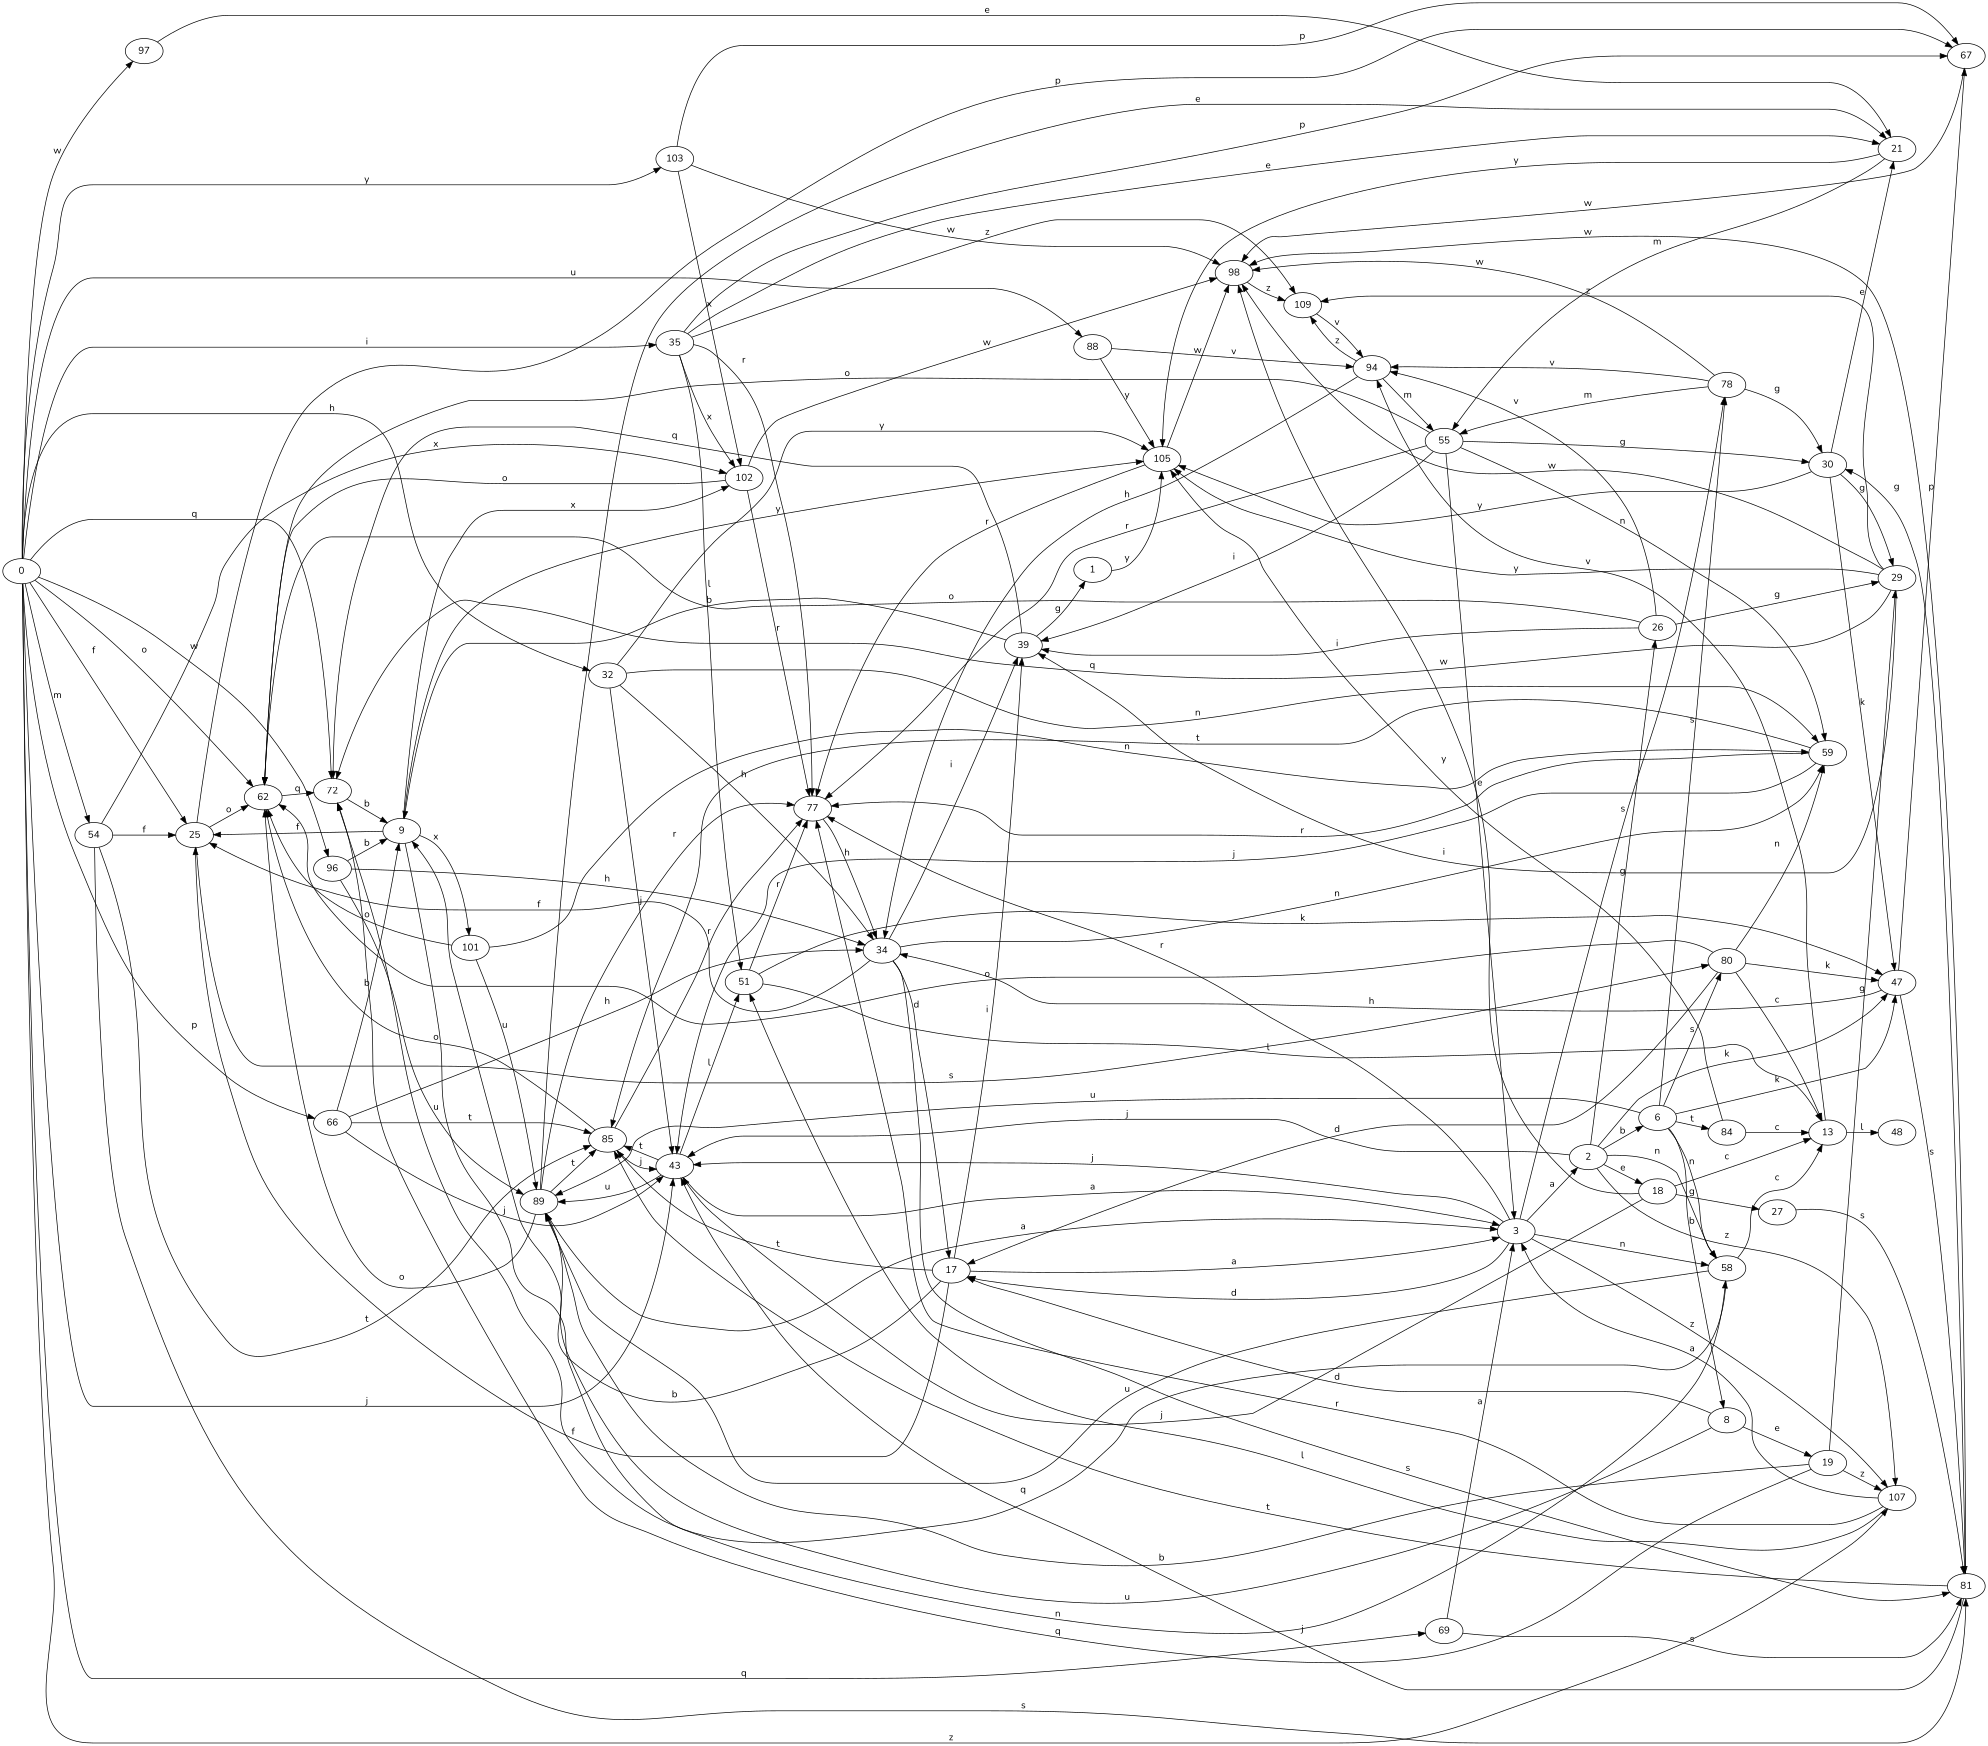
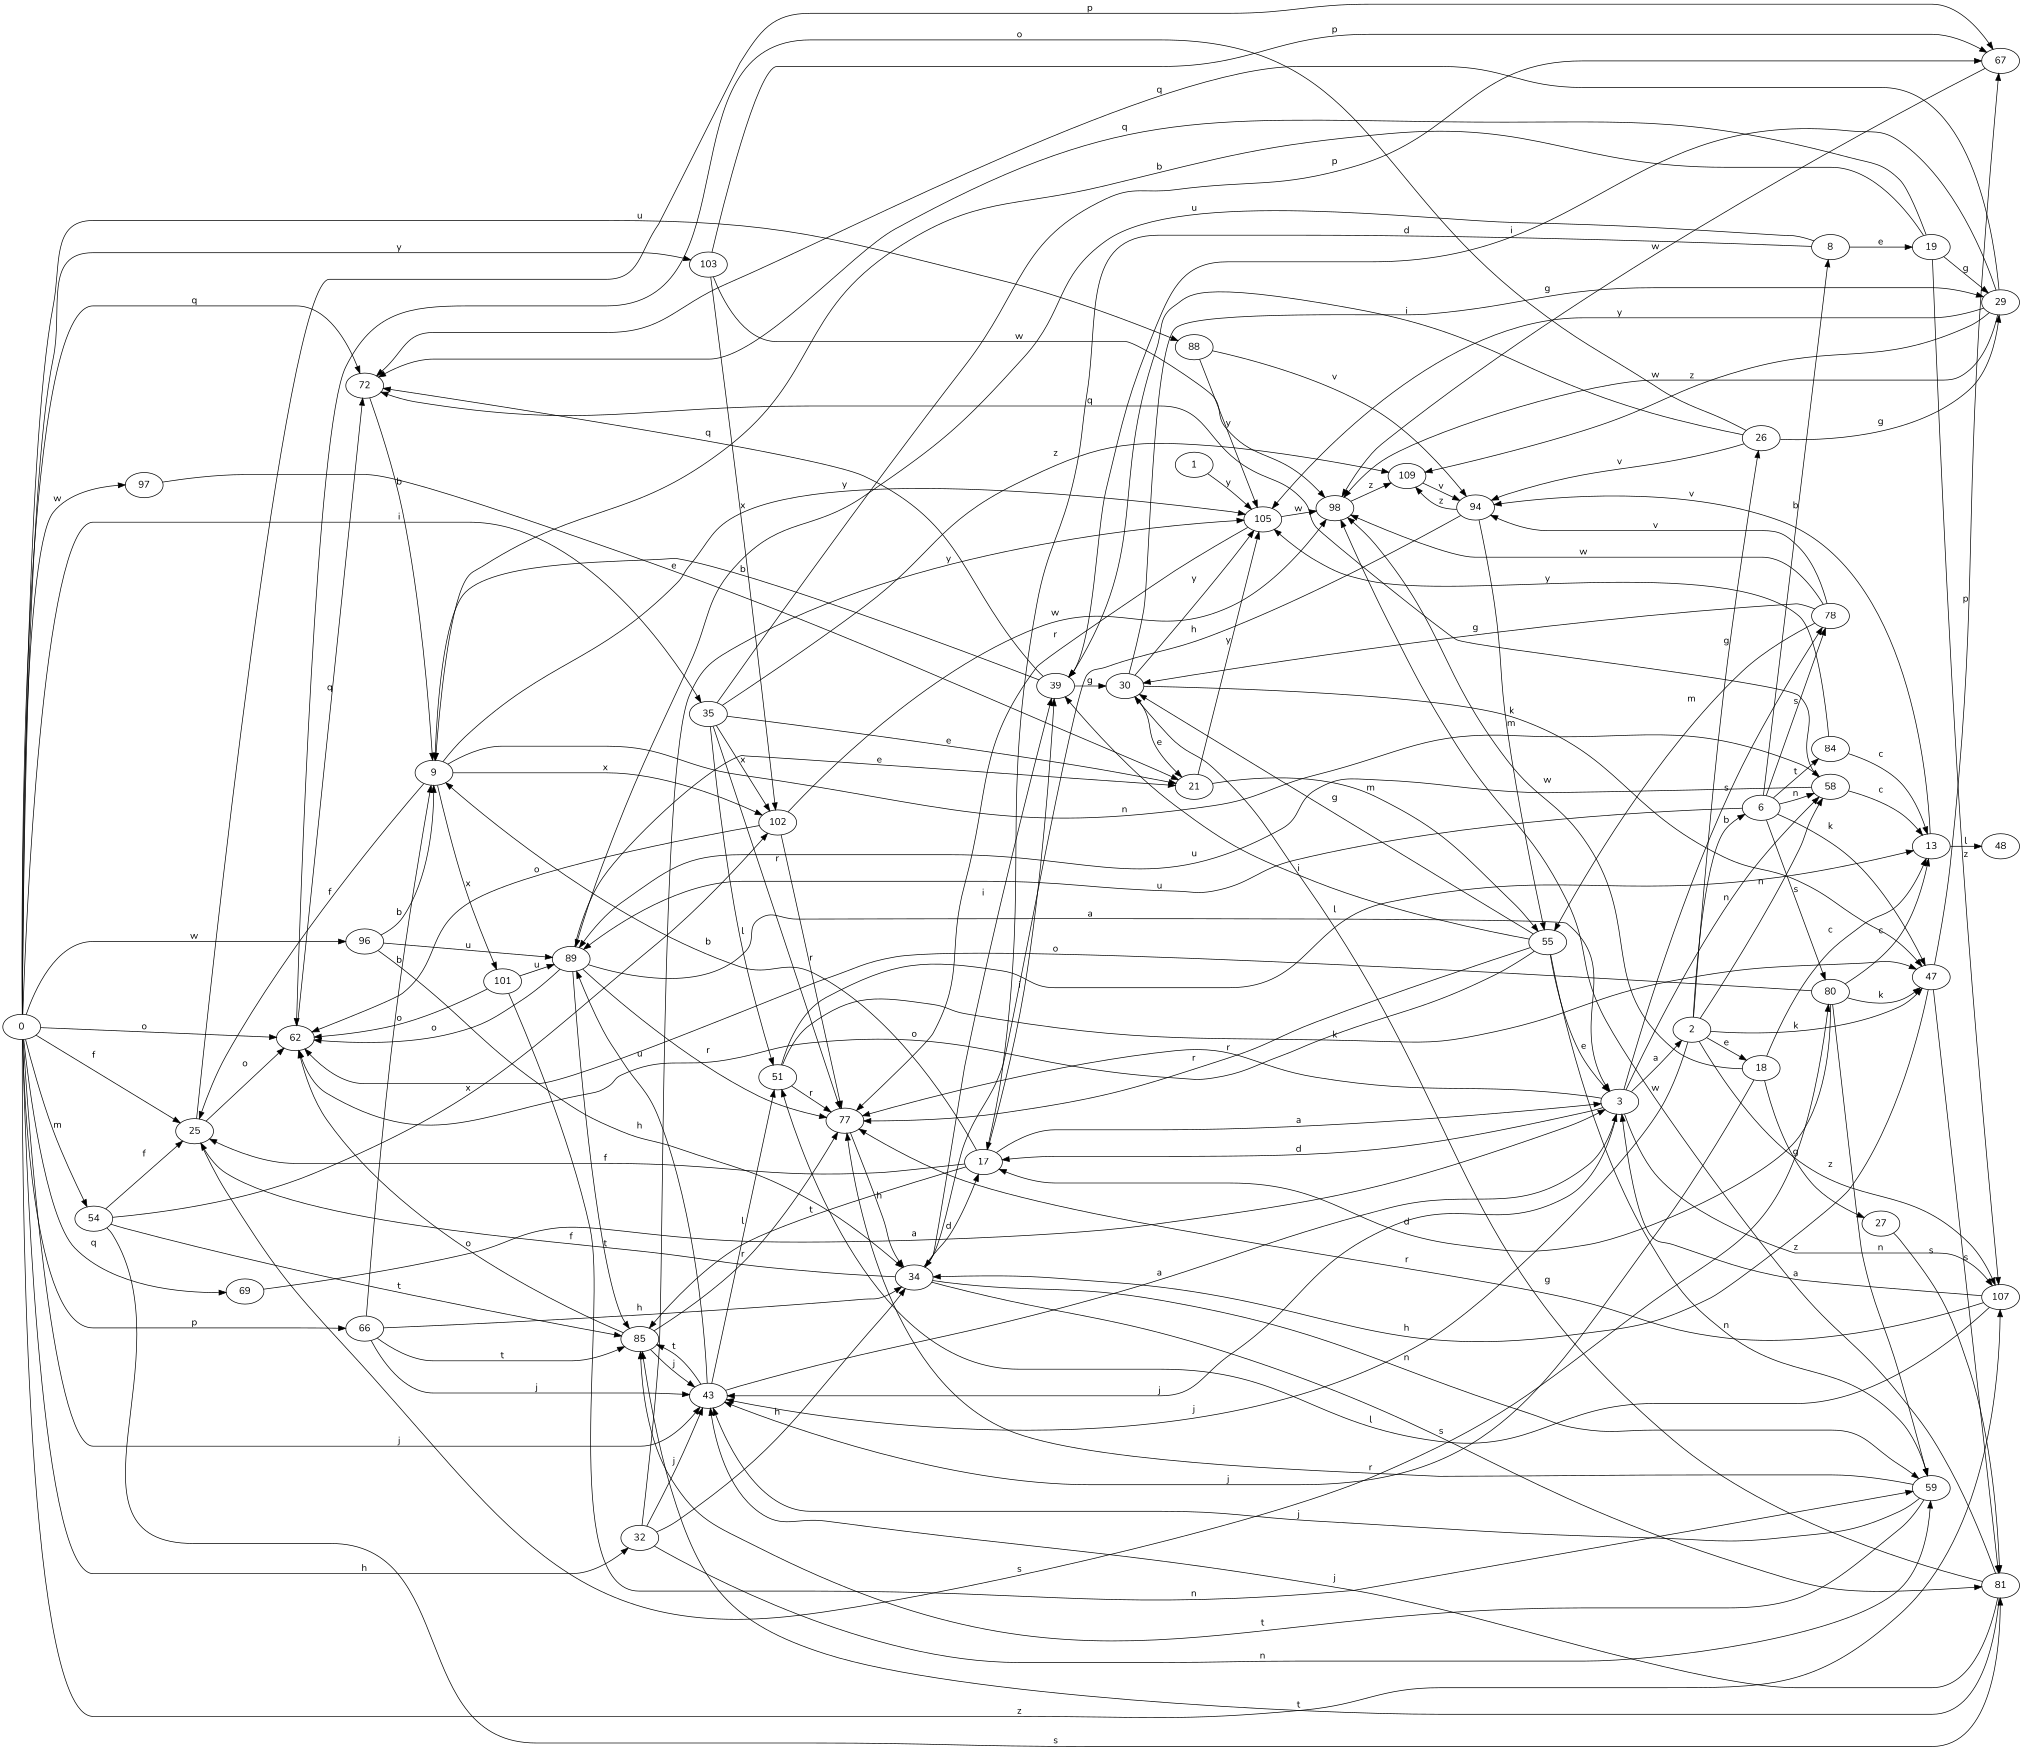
(1061, 614) -> (1088, 686)
(1101, 1565) -> (1055, 196)
(1722, 1652) -> none
